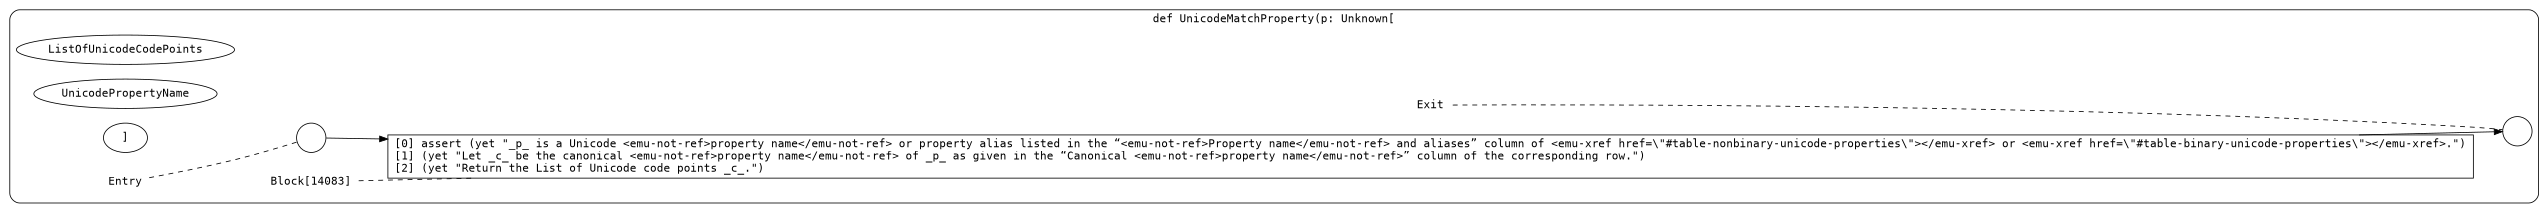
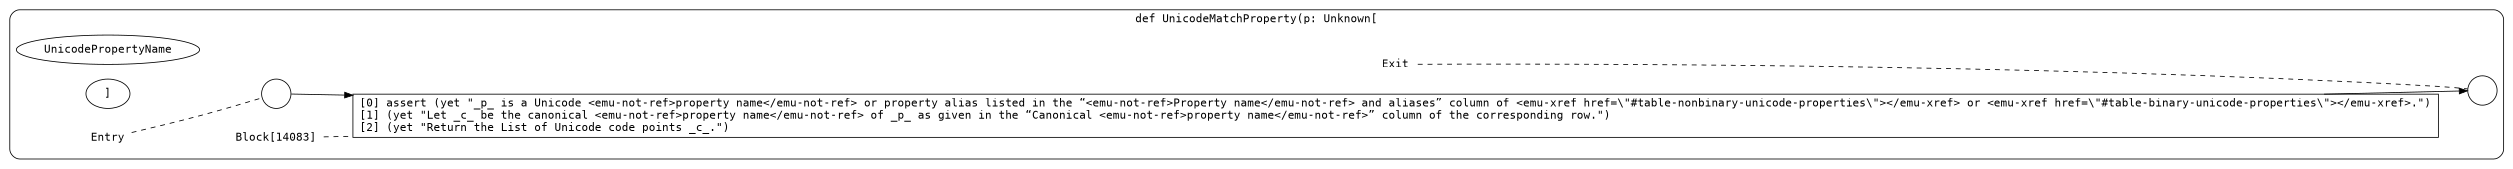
(125, 50) -> none
